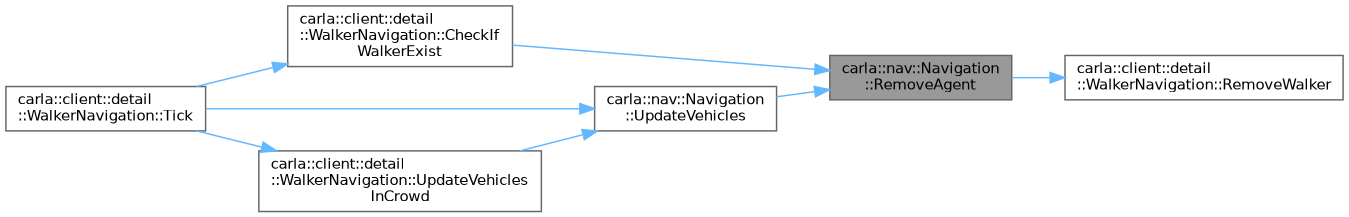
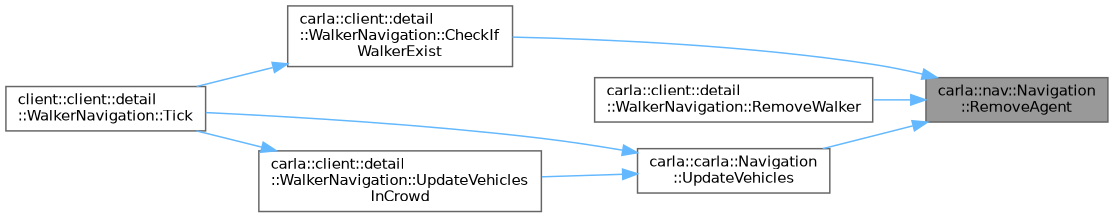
(1031, 78) -> (892, 100)
(106, 109) -> (106, 109)
(686, 109) -> (734, 171)
